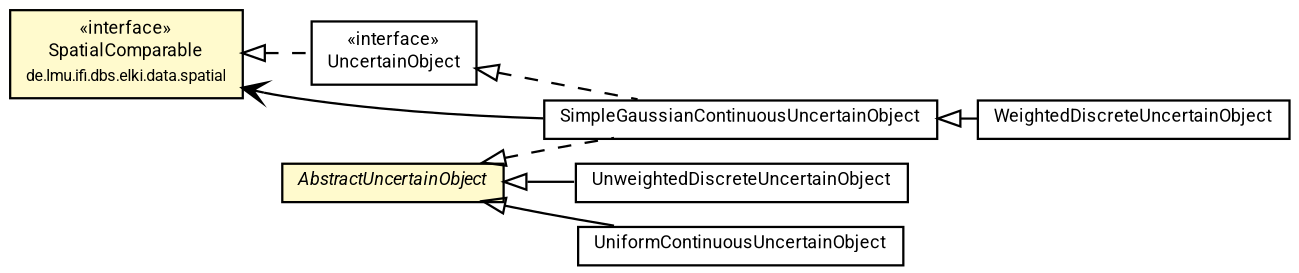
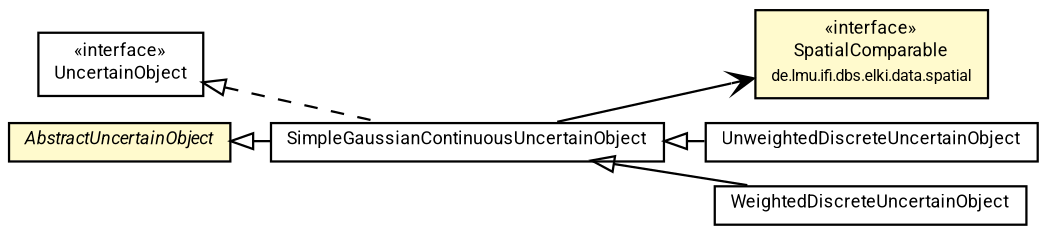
(288, 53) -> none
(559, 147) -> (262, 141)
(551, 182) -> (696, 141)
(741, 245) -> none
